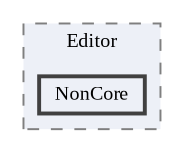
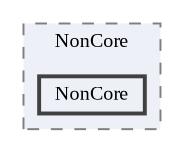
(92, 42) -> (92, 42)
